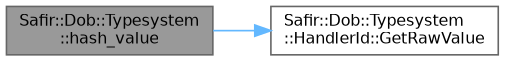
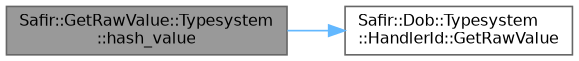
(110, 31) -> (147, 31)
